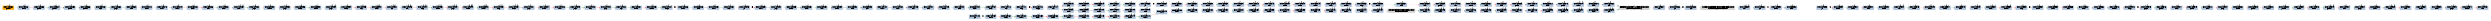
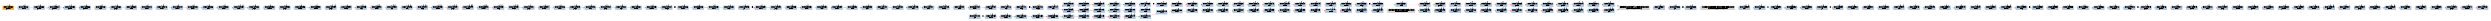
none -> (1807, 8)
(1331, 11) -> (1331, 11)
